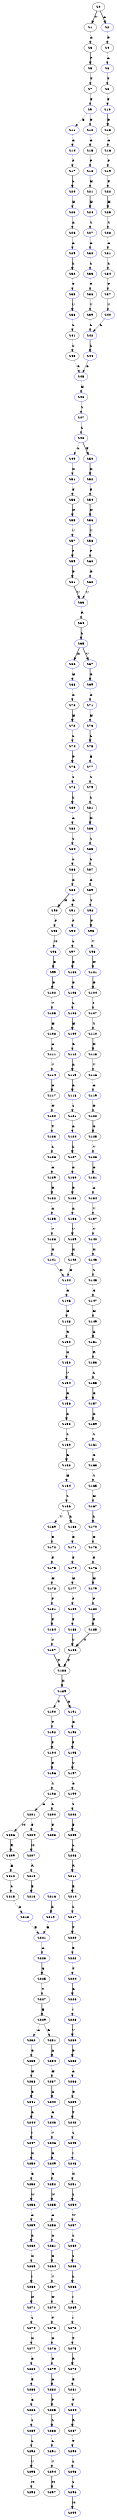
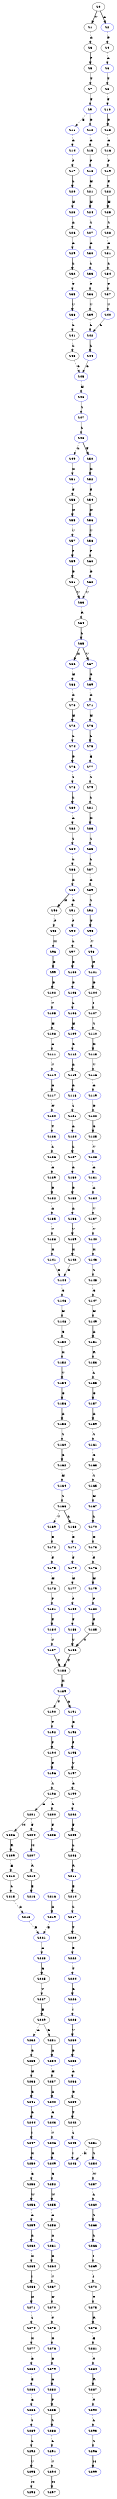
(93, 1166) -> (93, 1166)
(72, 2173) -> (84, 2153)
